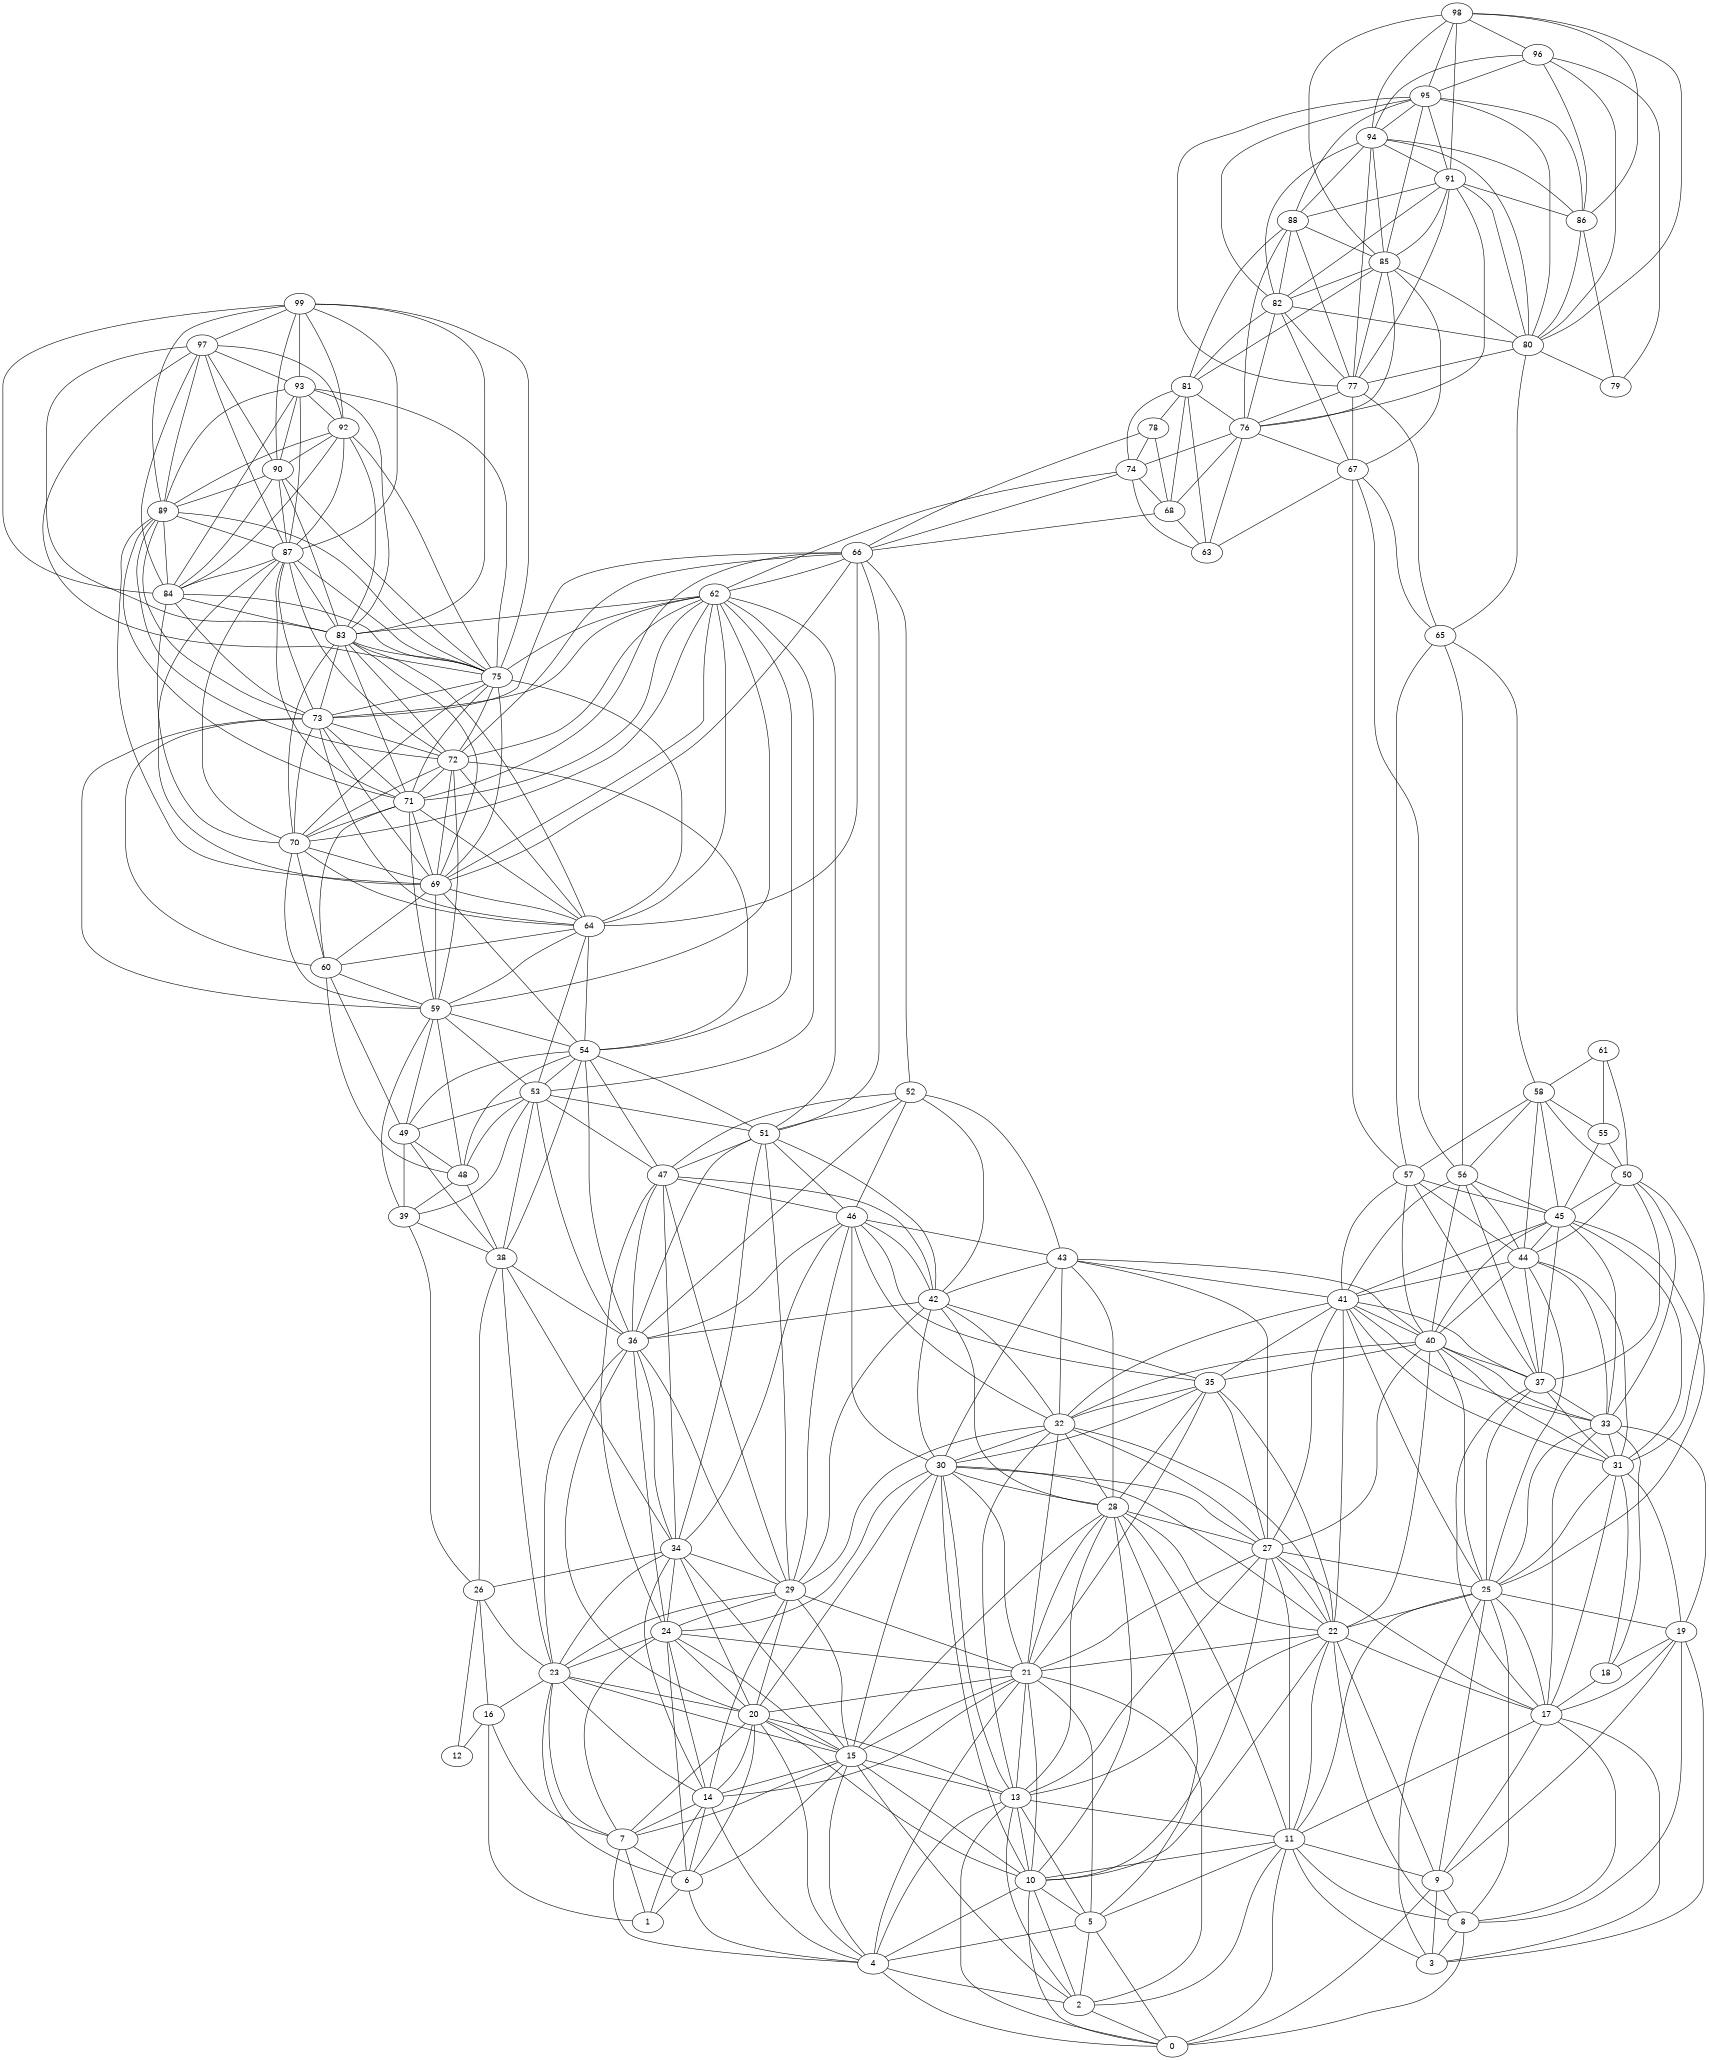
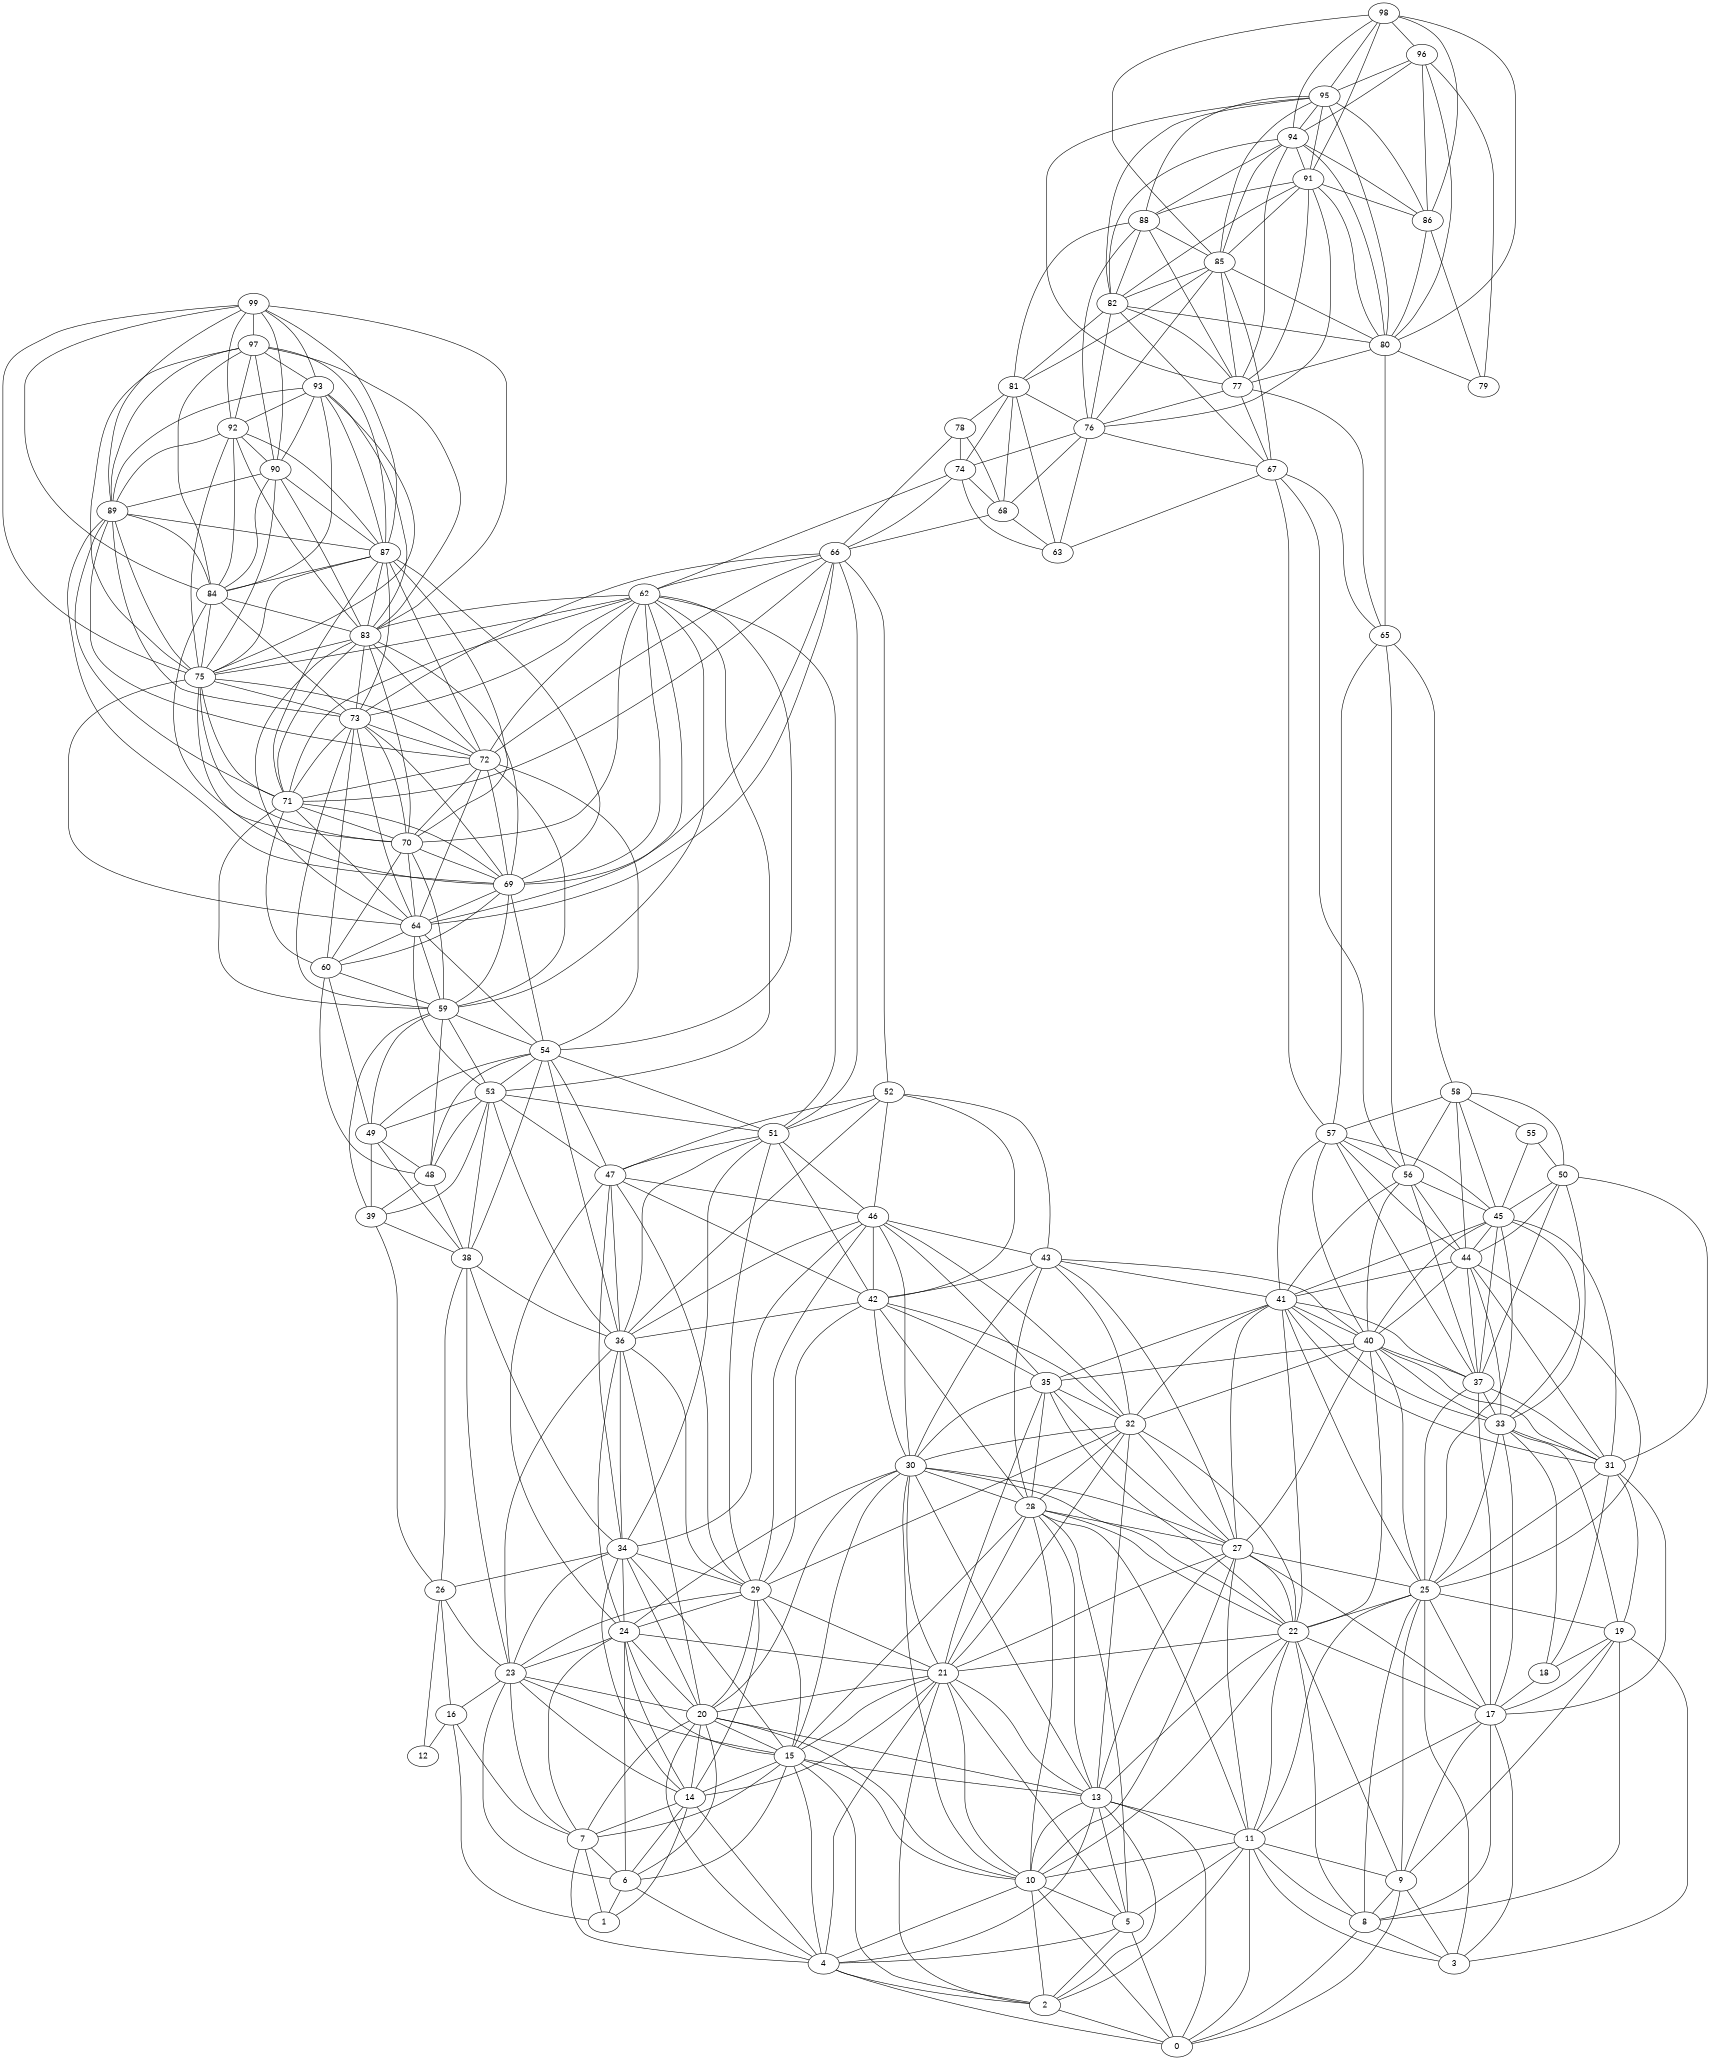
(1604, 1051) -> none
none -> (1370, 1154)
